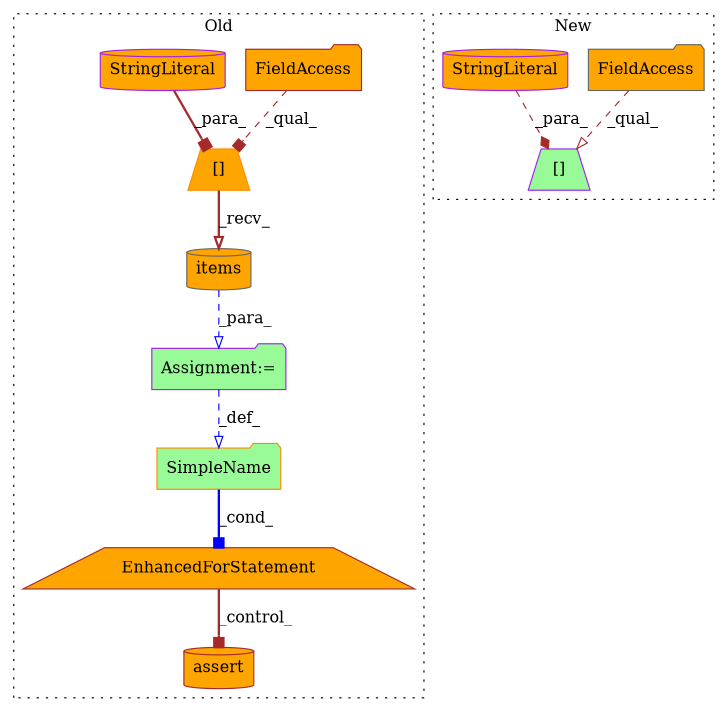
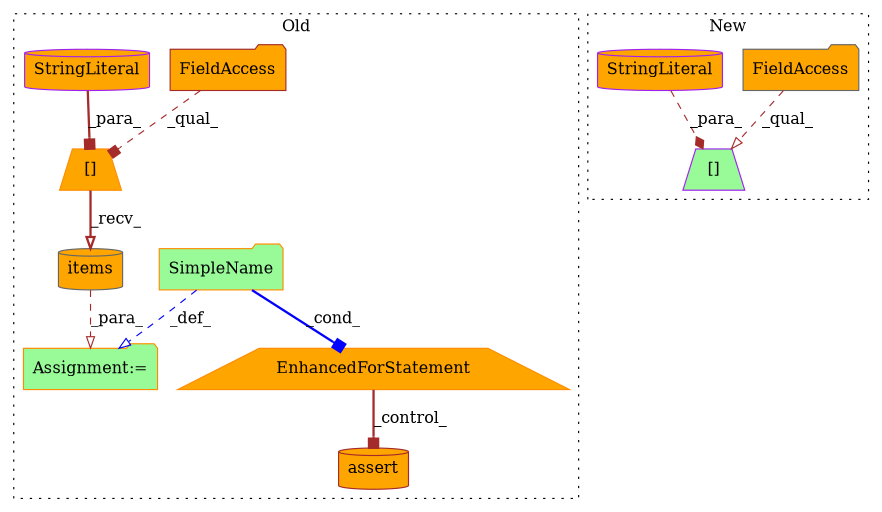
(219, 313) -> (91, 313)
(219, 369) -> (91, 369)
(219, 413) -> (163, 316)
(219, 568) -> (374, 369)
